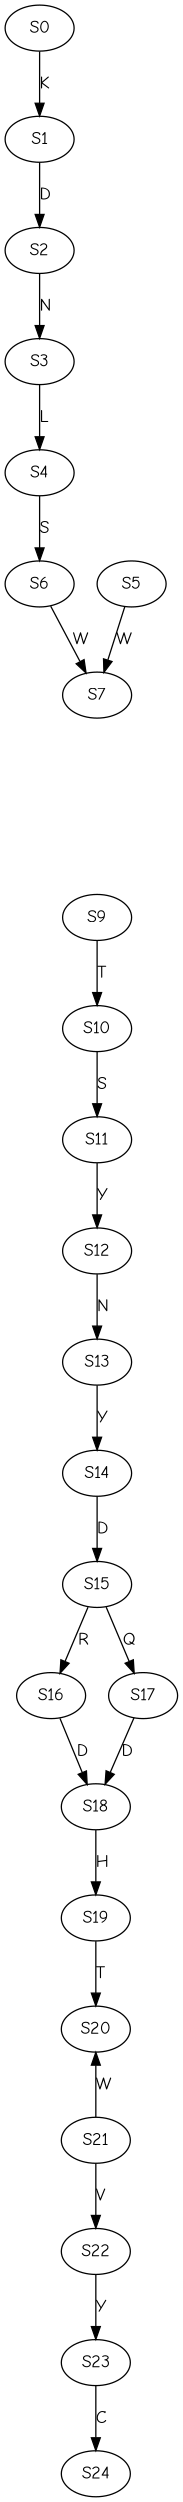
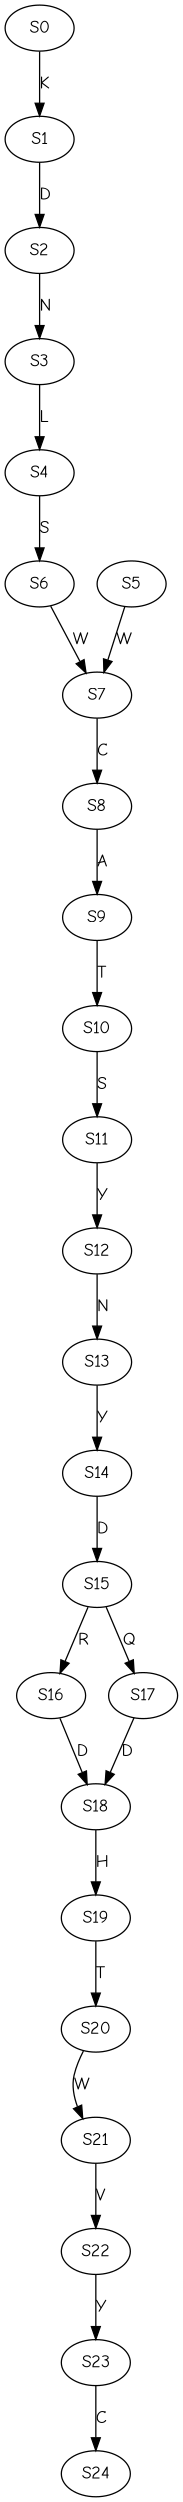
none -> (97, 806)
(96, 2091) -> (74, 2078)
